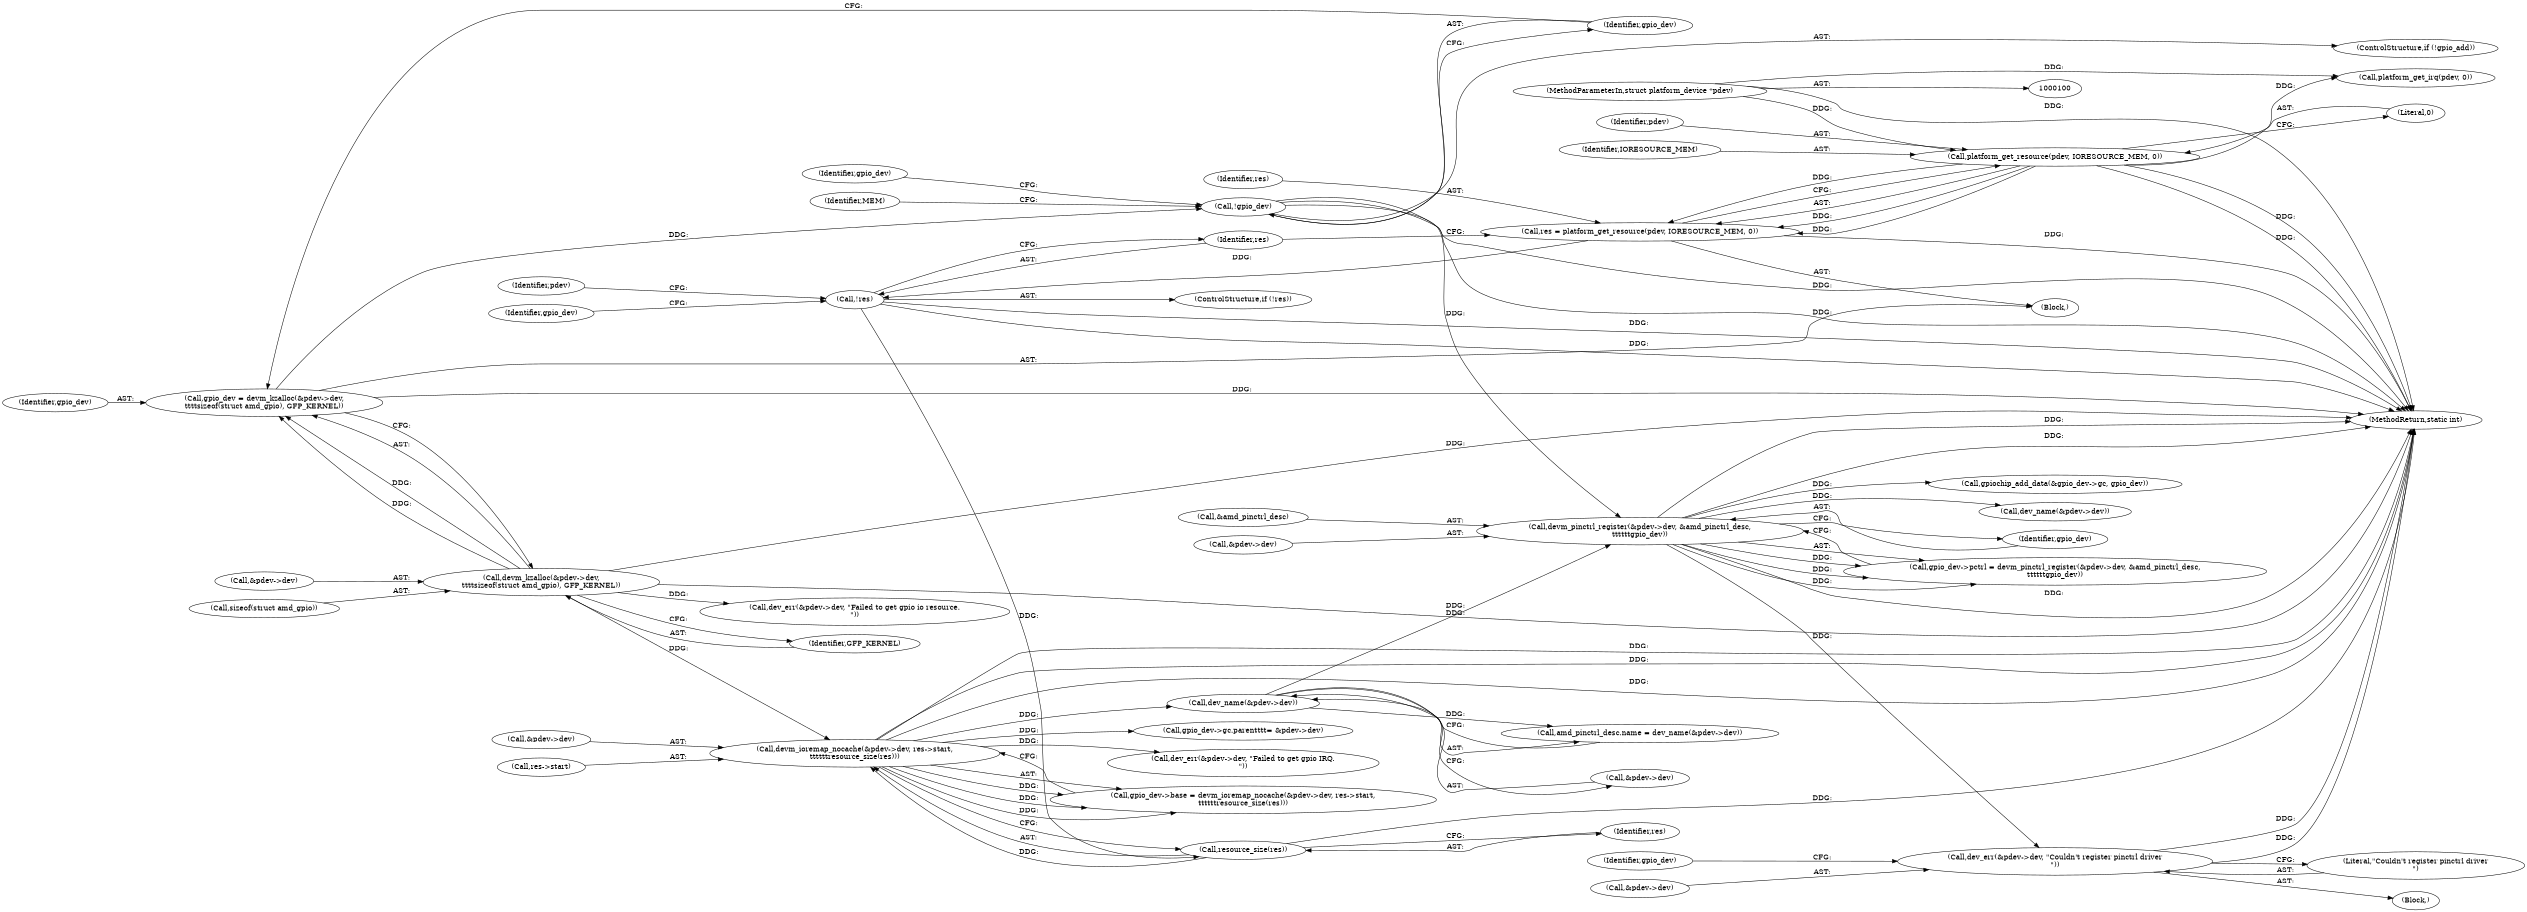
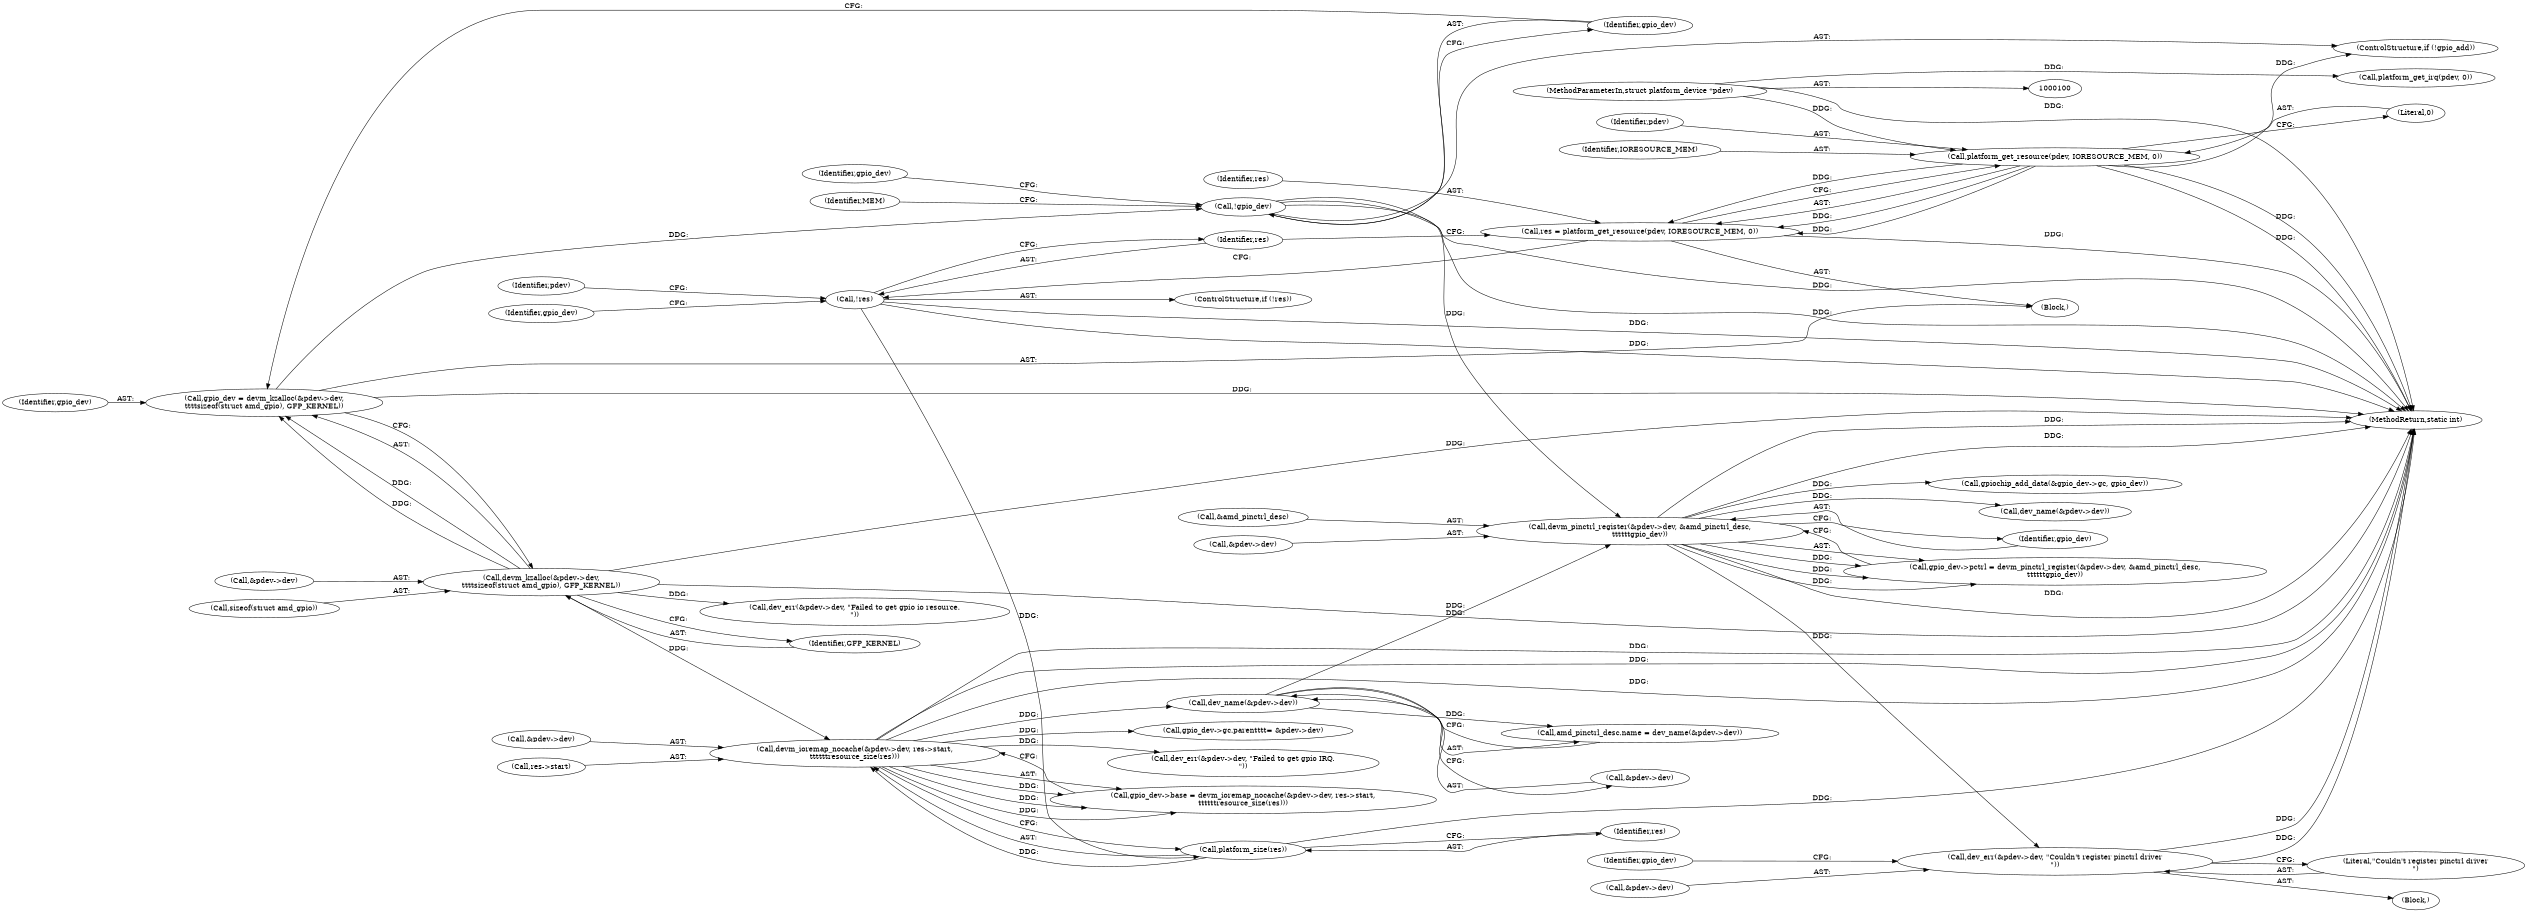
(2242, 144) -> (2251, 141)
(1243, 258) -> (1243, 258)
(1243, 850) -> (1243, 850)
